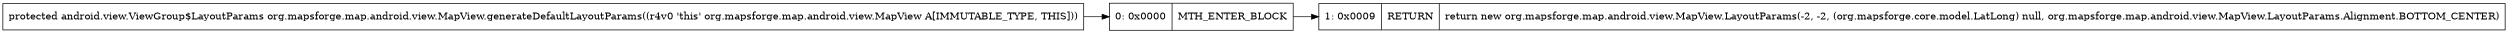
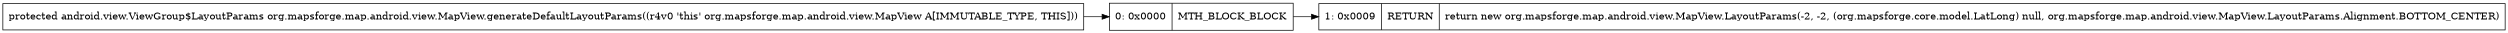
(1233, 16) -> (1232, 16)
